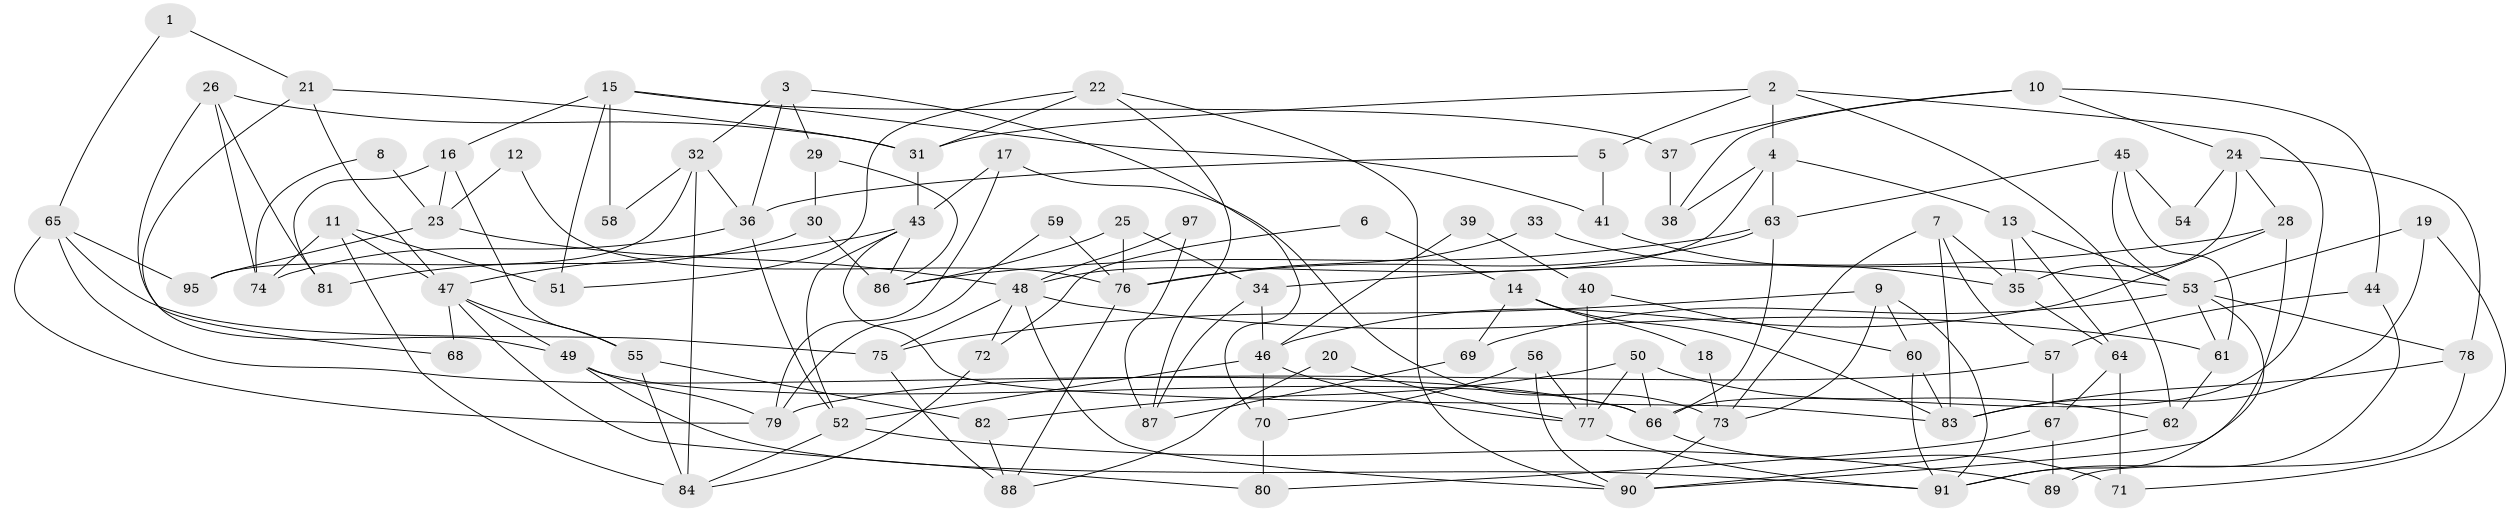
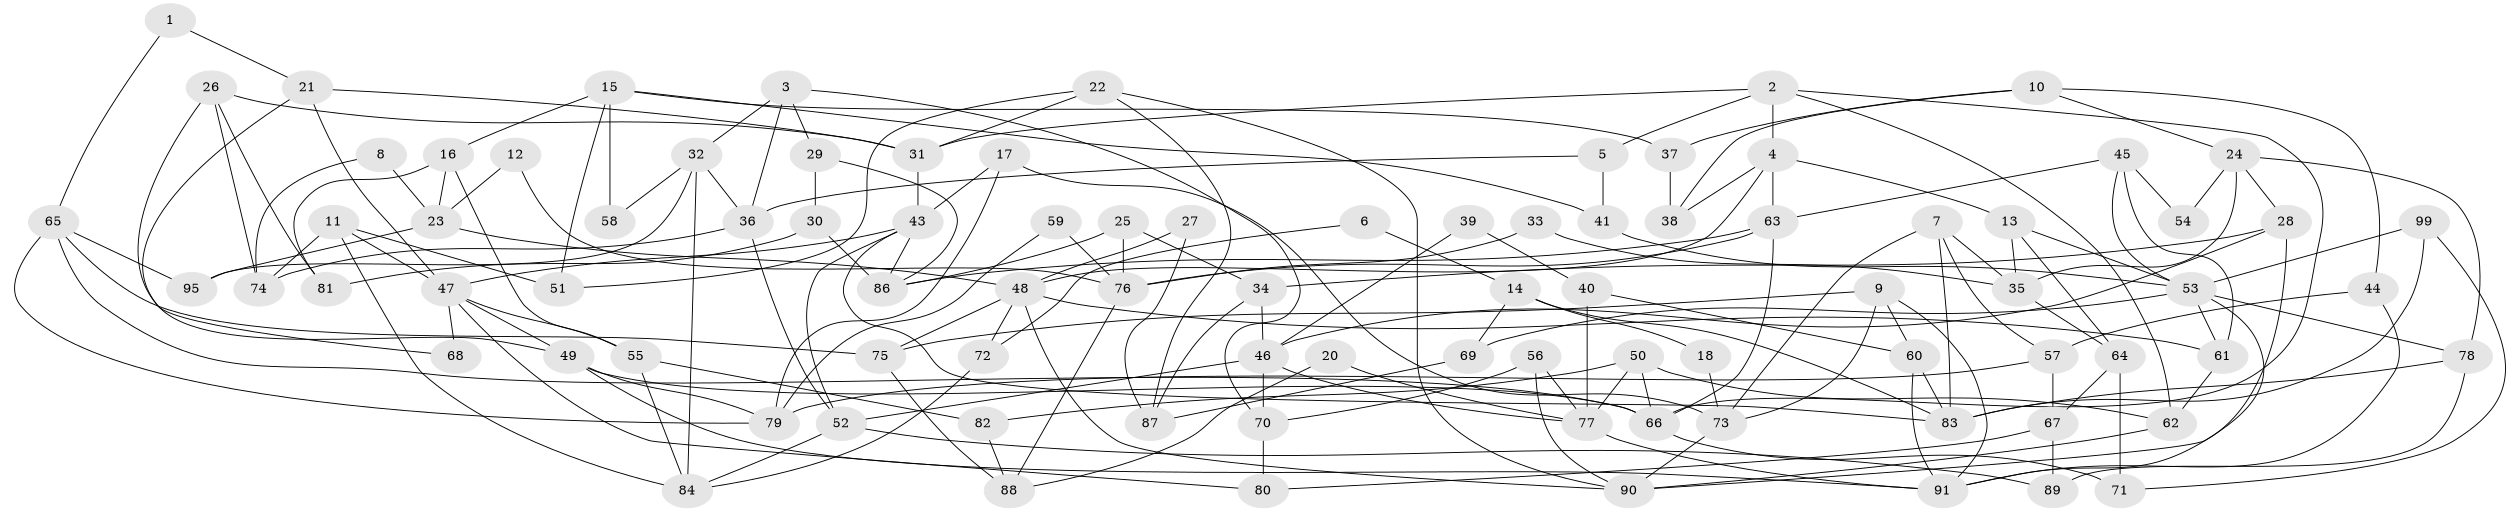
(1190, 222) -> (1190, 222)
(2424, 222) -> (2424, 222)
